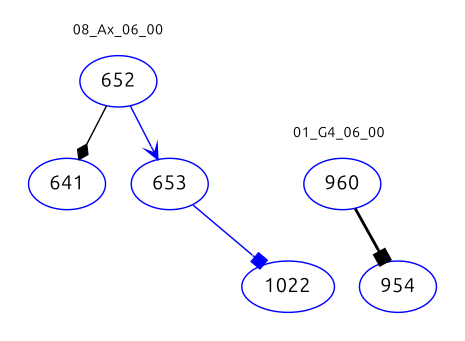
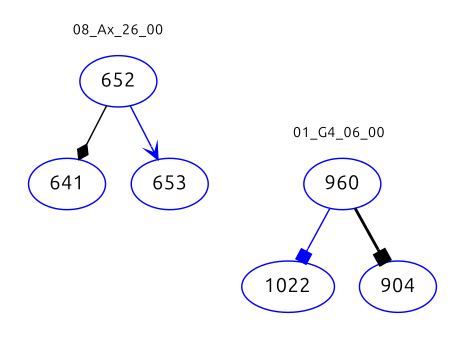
(118, 31) -> (118, 31)
(223, 230) -> (319, 229)
(398, 287) -> (398, 287)
